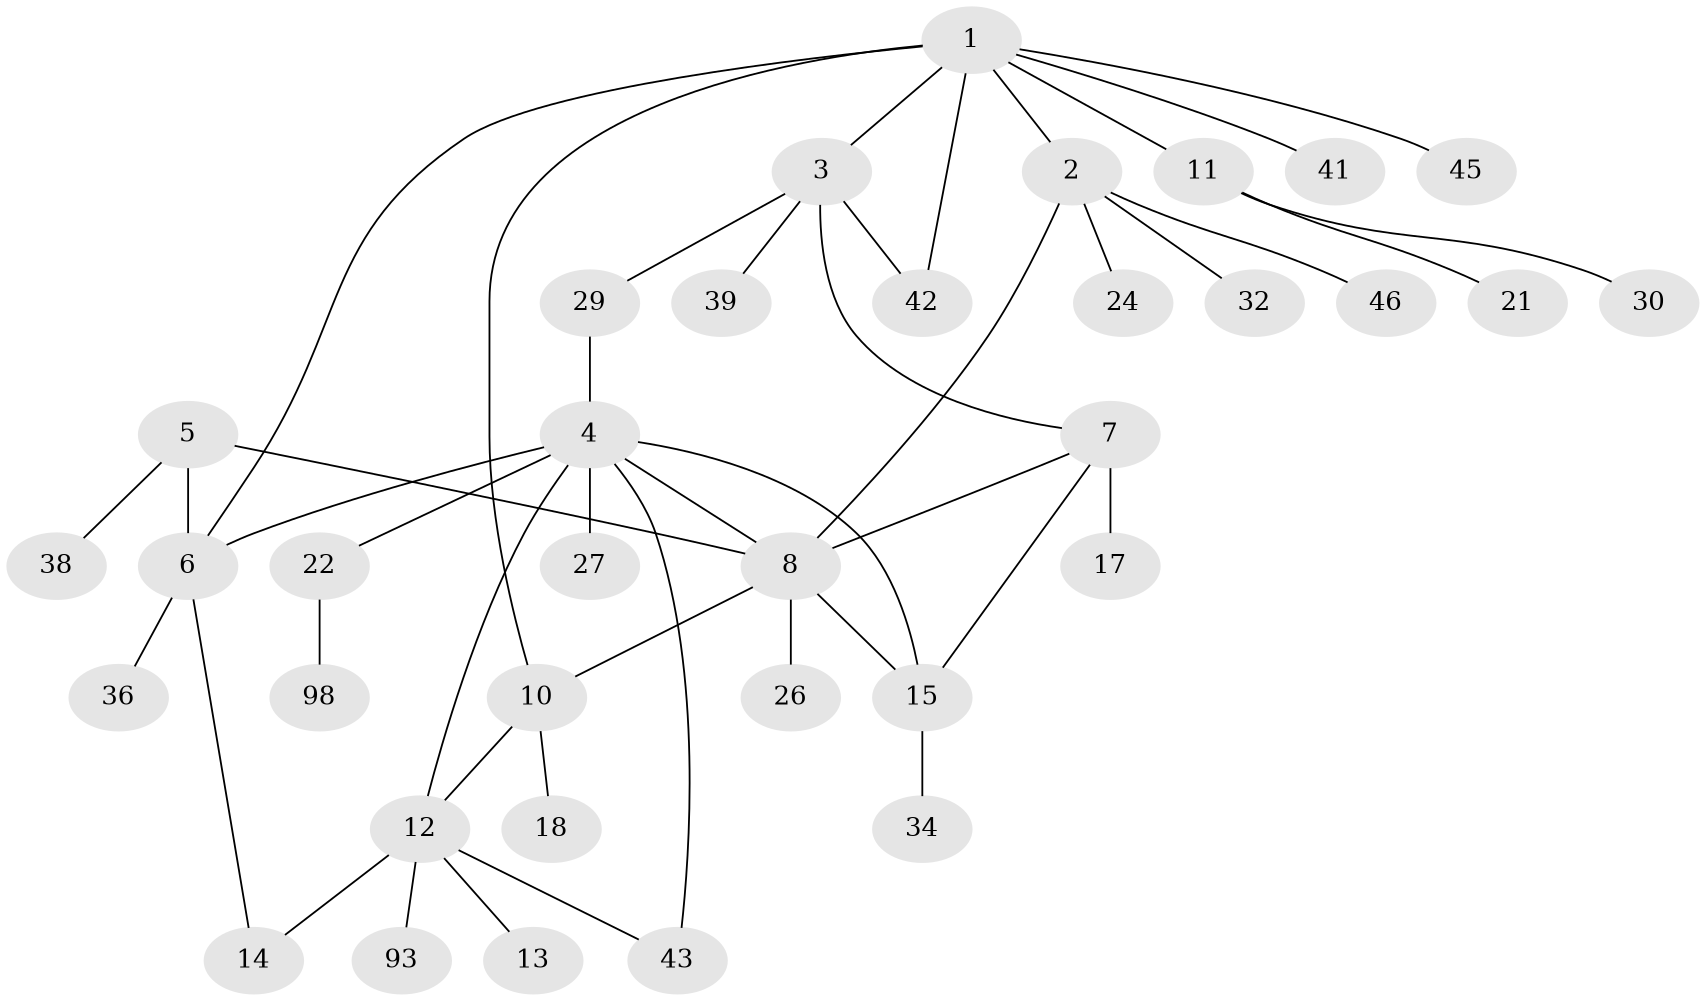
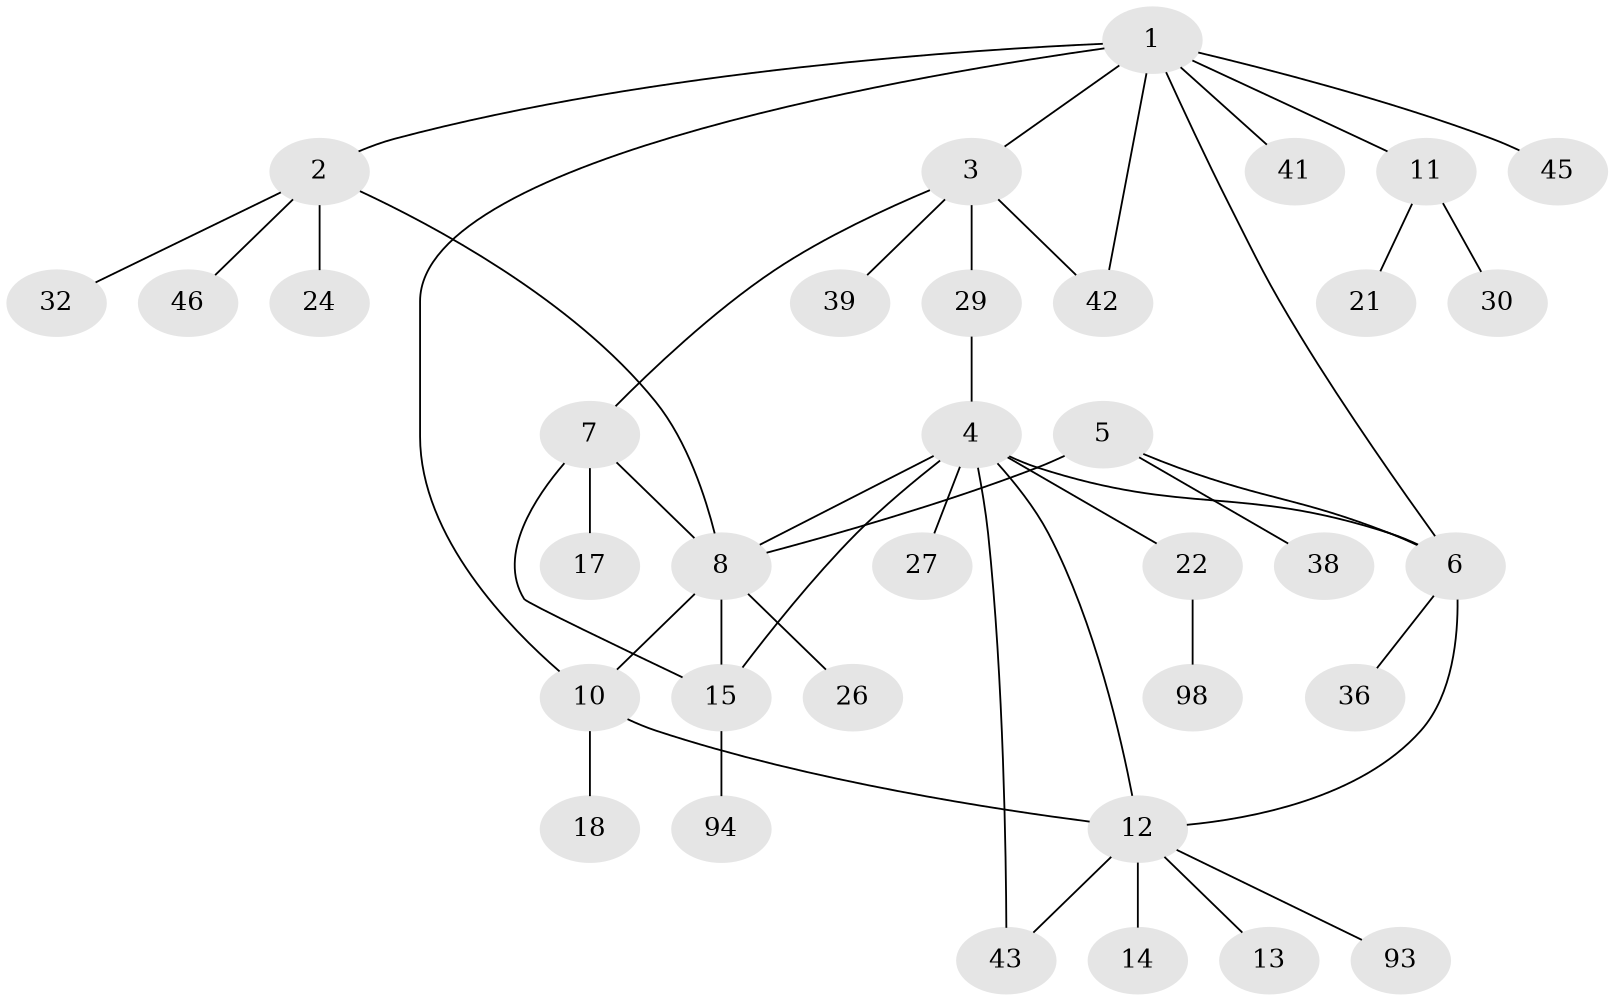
(221, 764) -> (1375, 768)
(922, 829) -> (721, 829)
